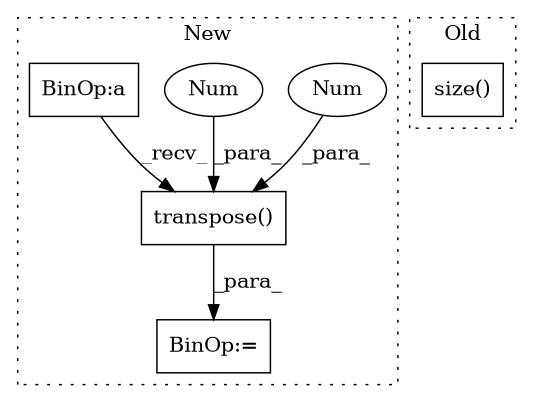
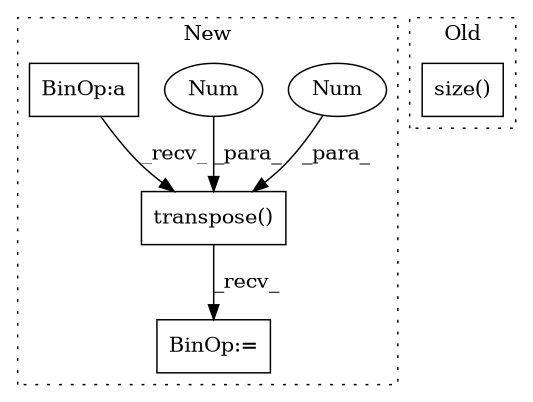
(248, 282) -> (247, 282)
